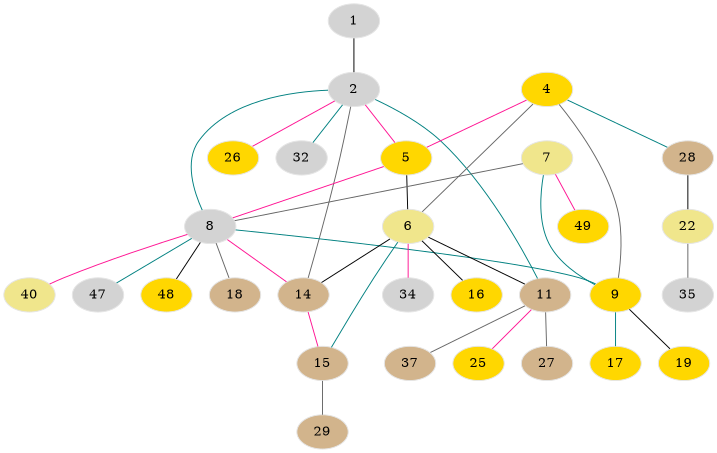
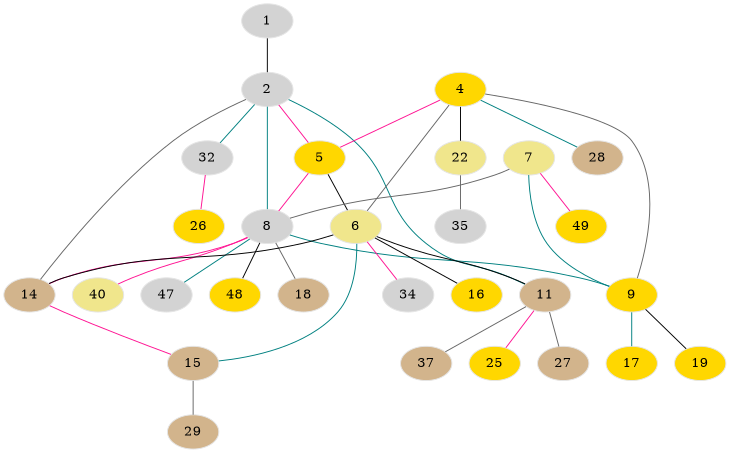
(294, 124) -> (203, 192)
(688, 192) -> (460, 124)
